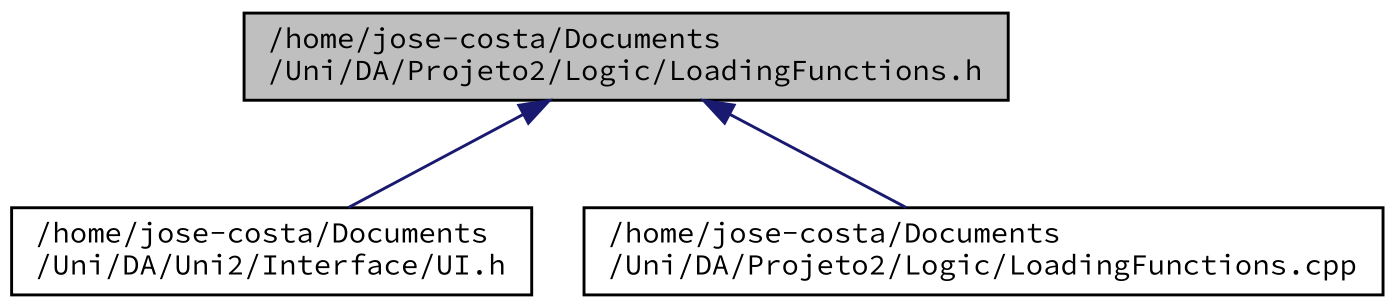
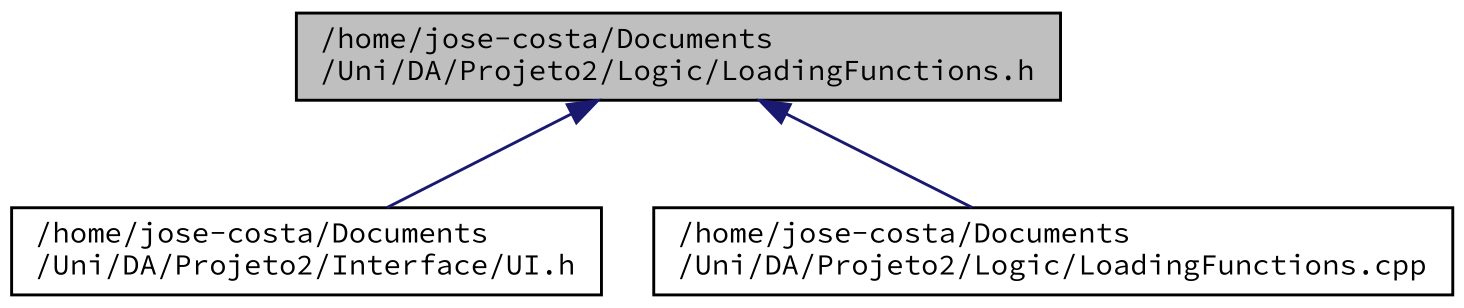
(272, 251) -> (307, 251)
